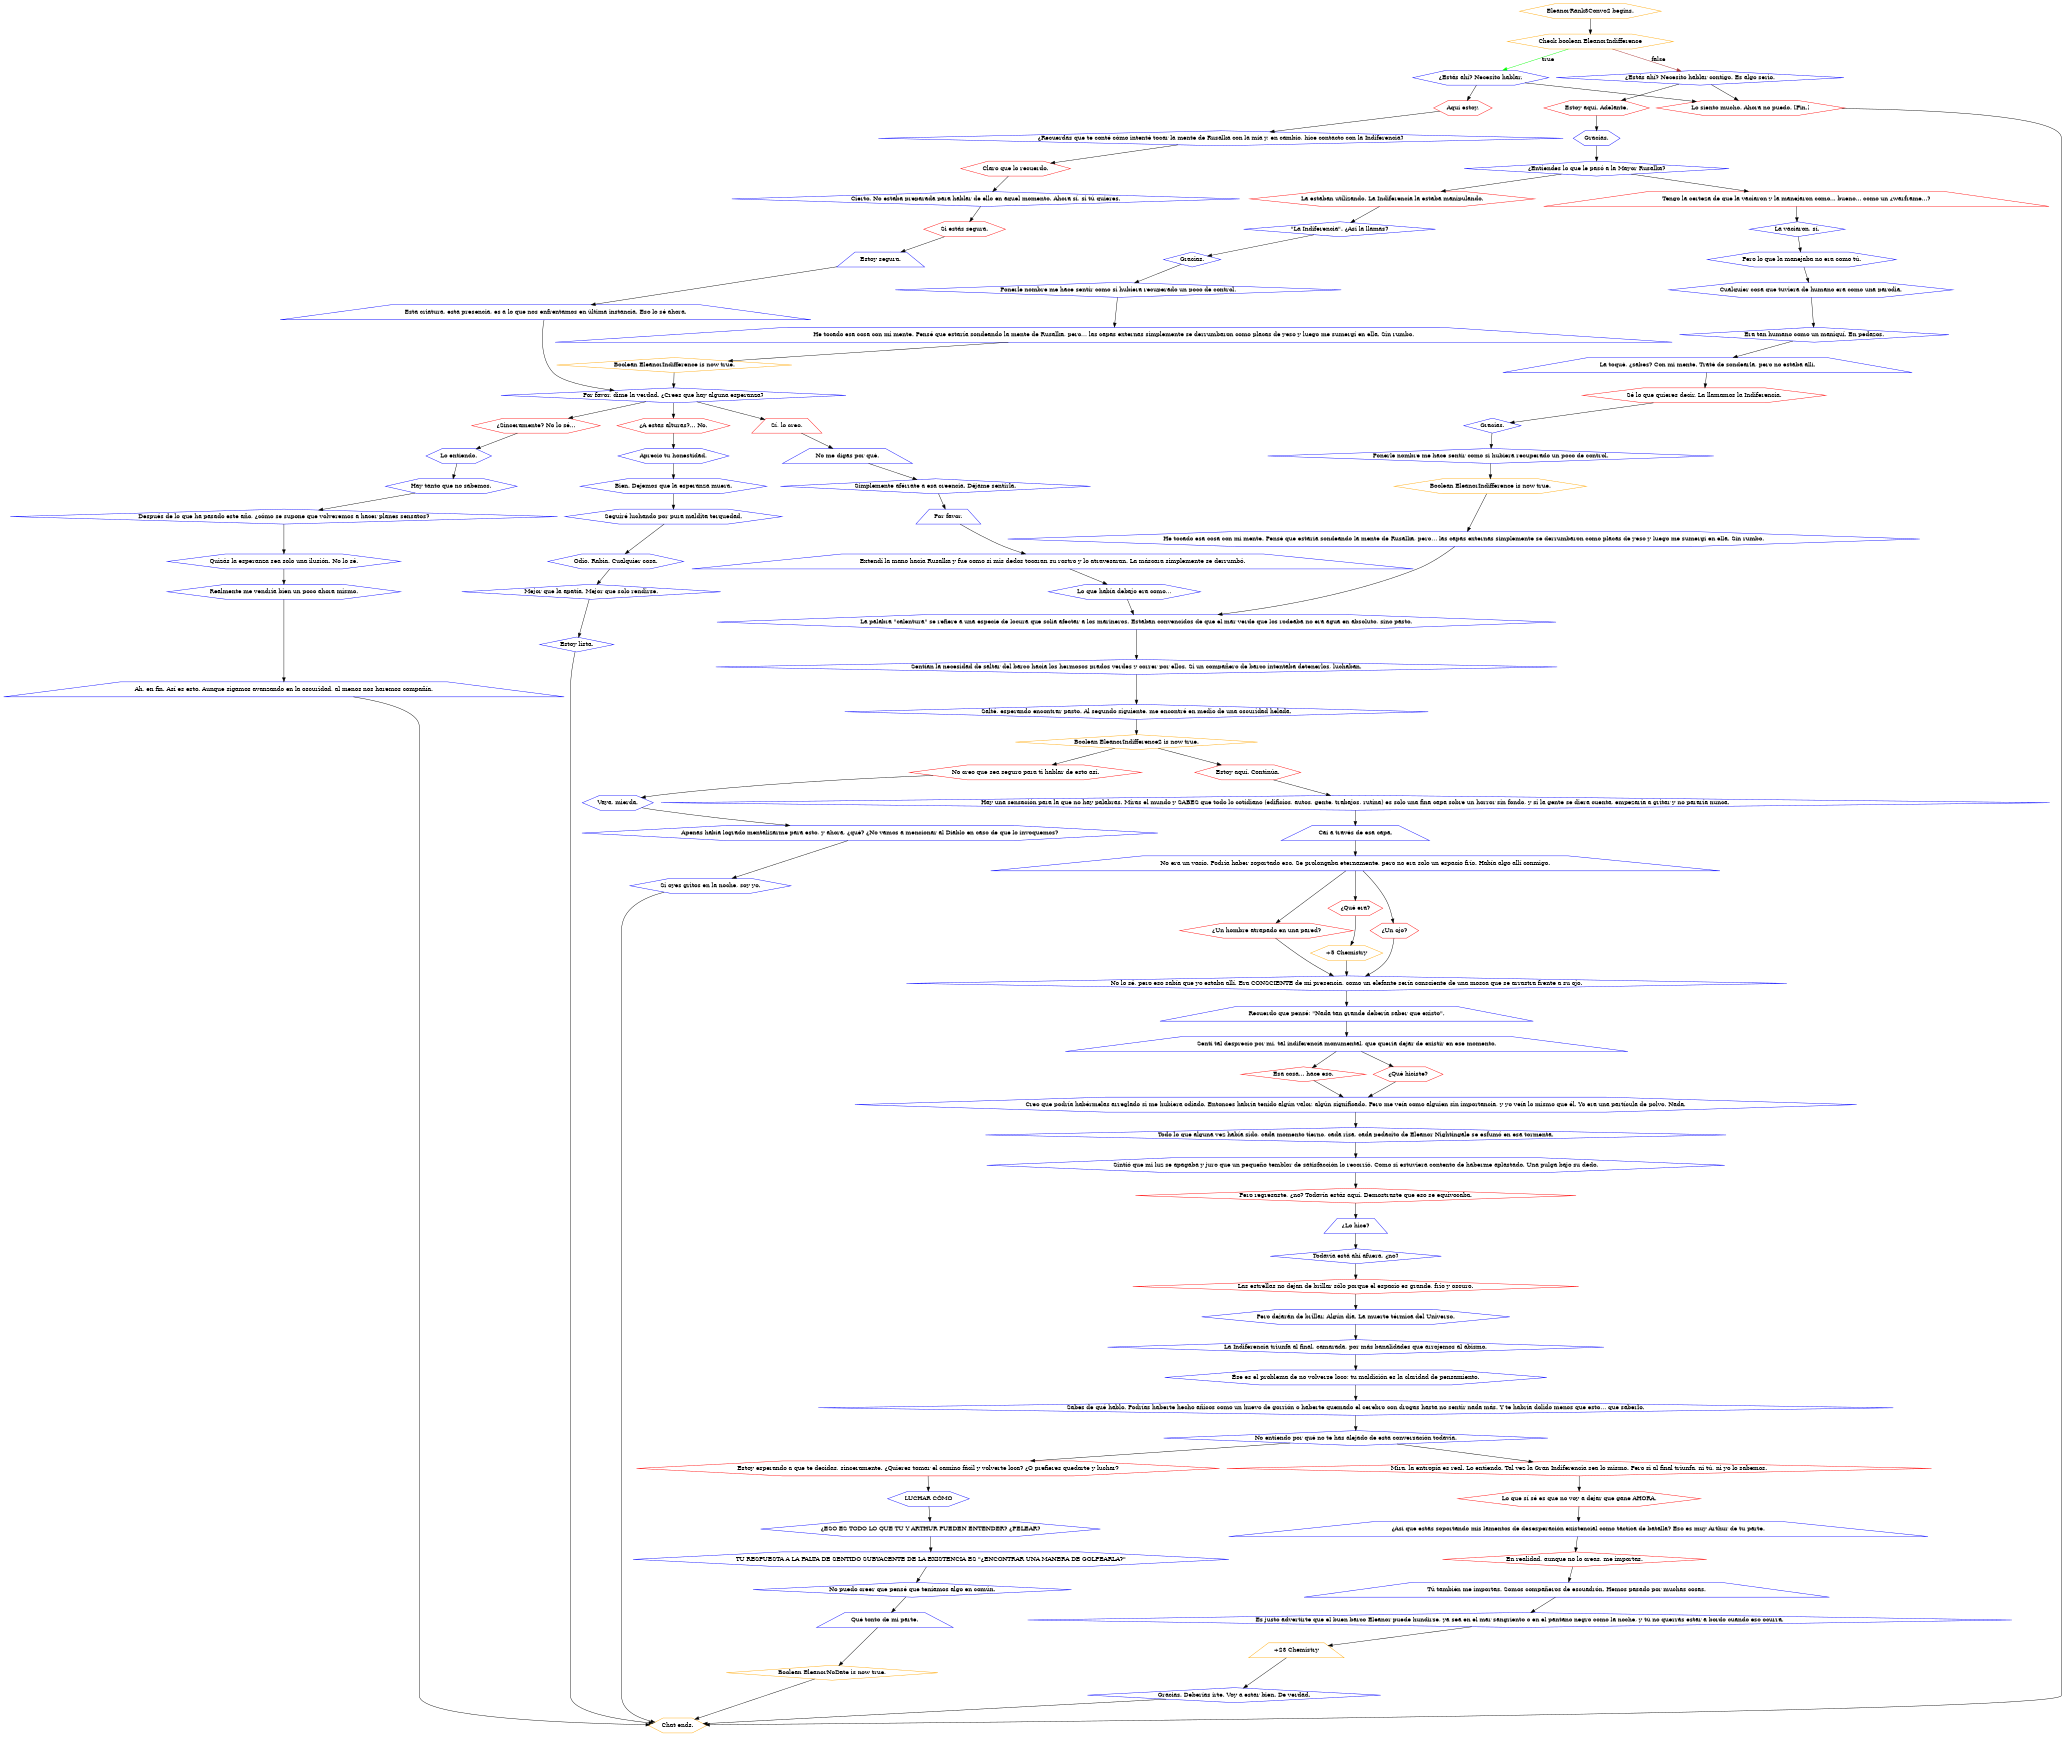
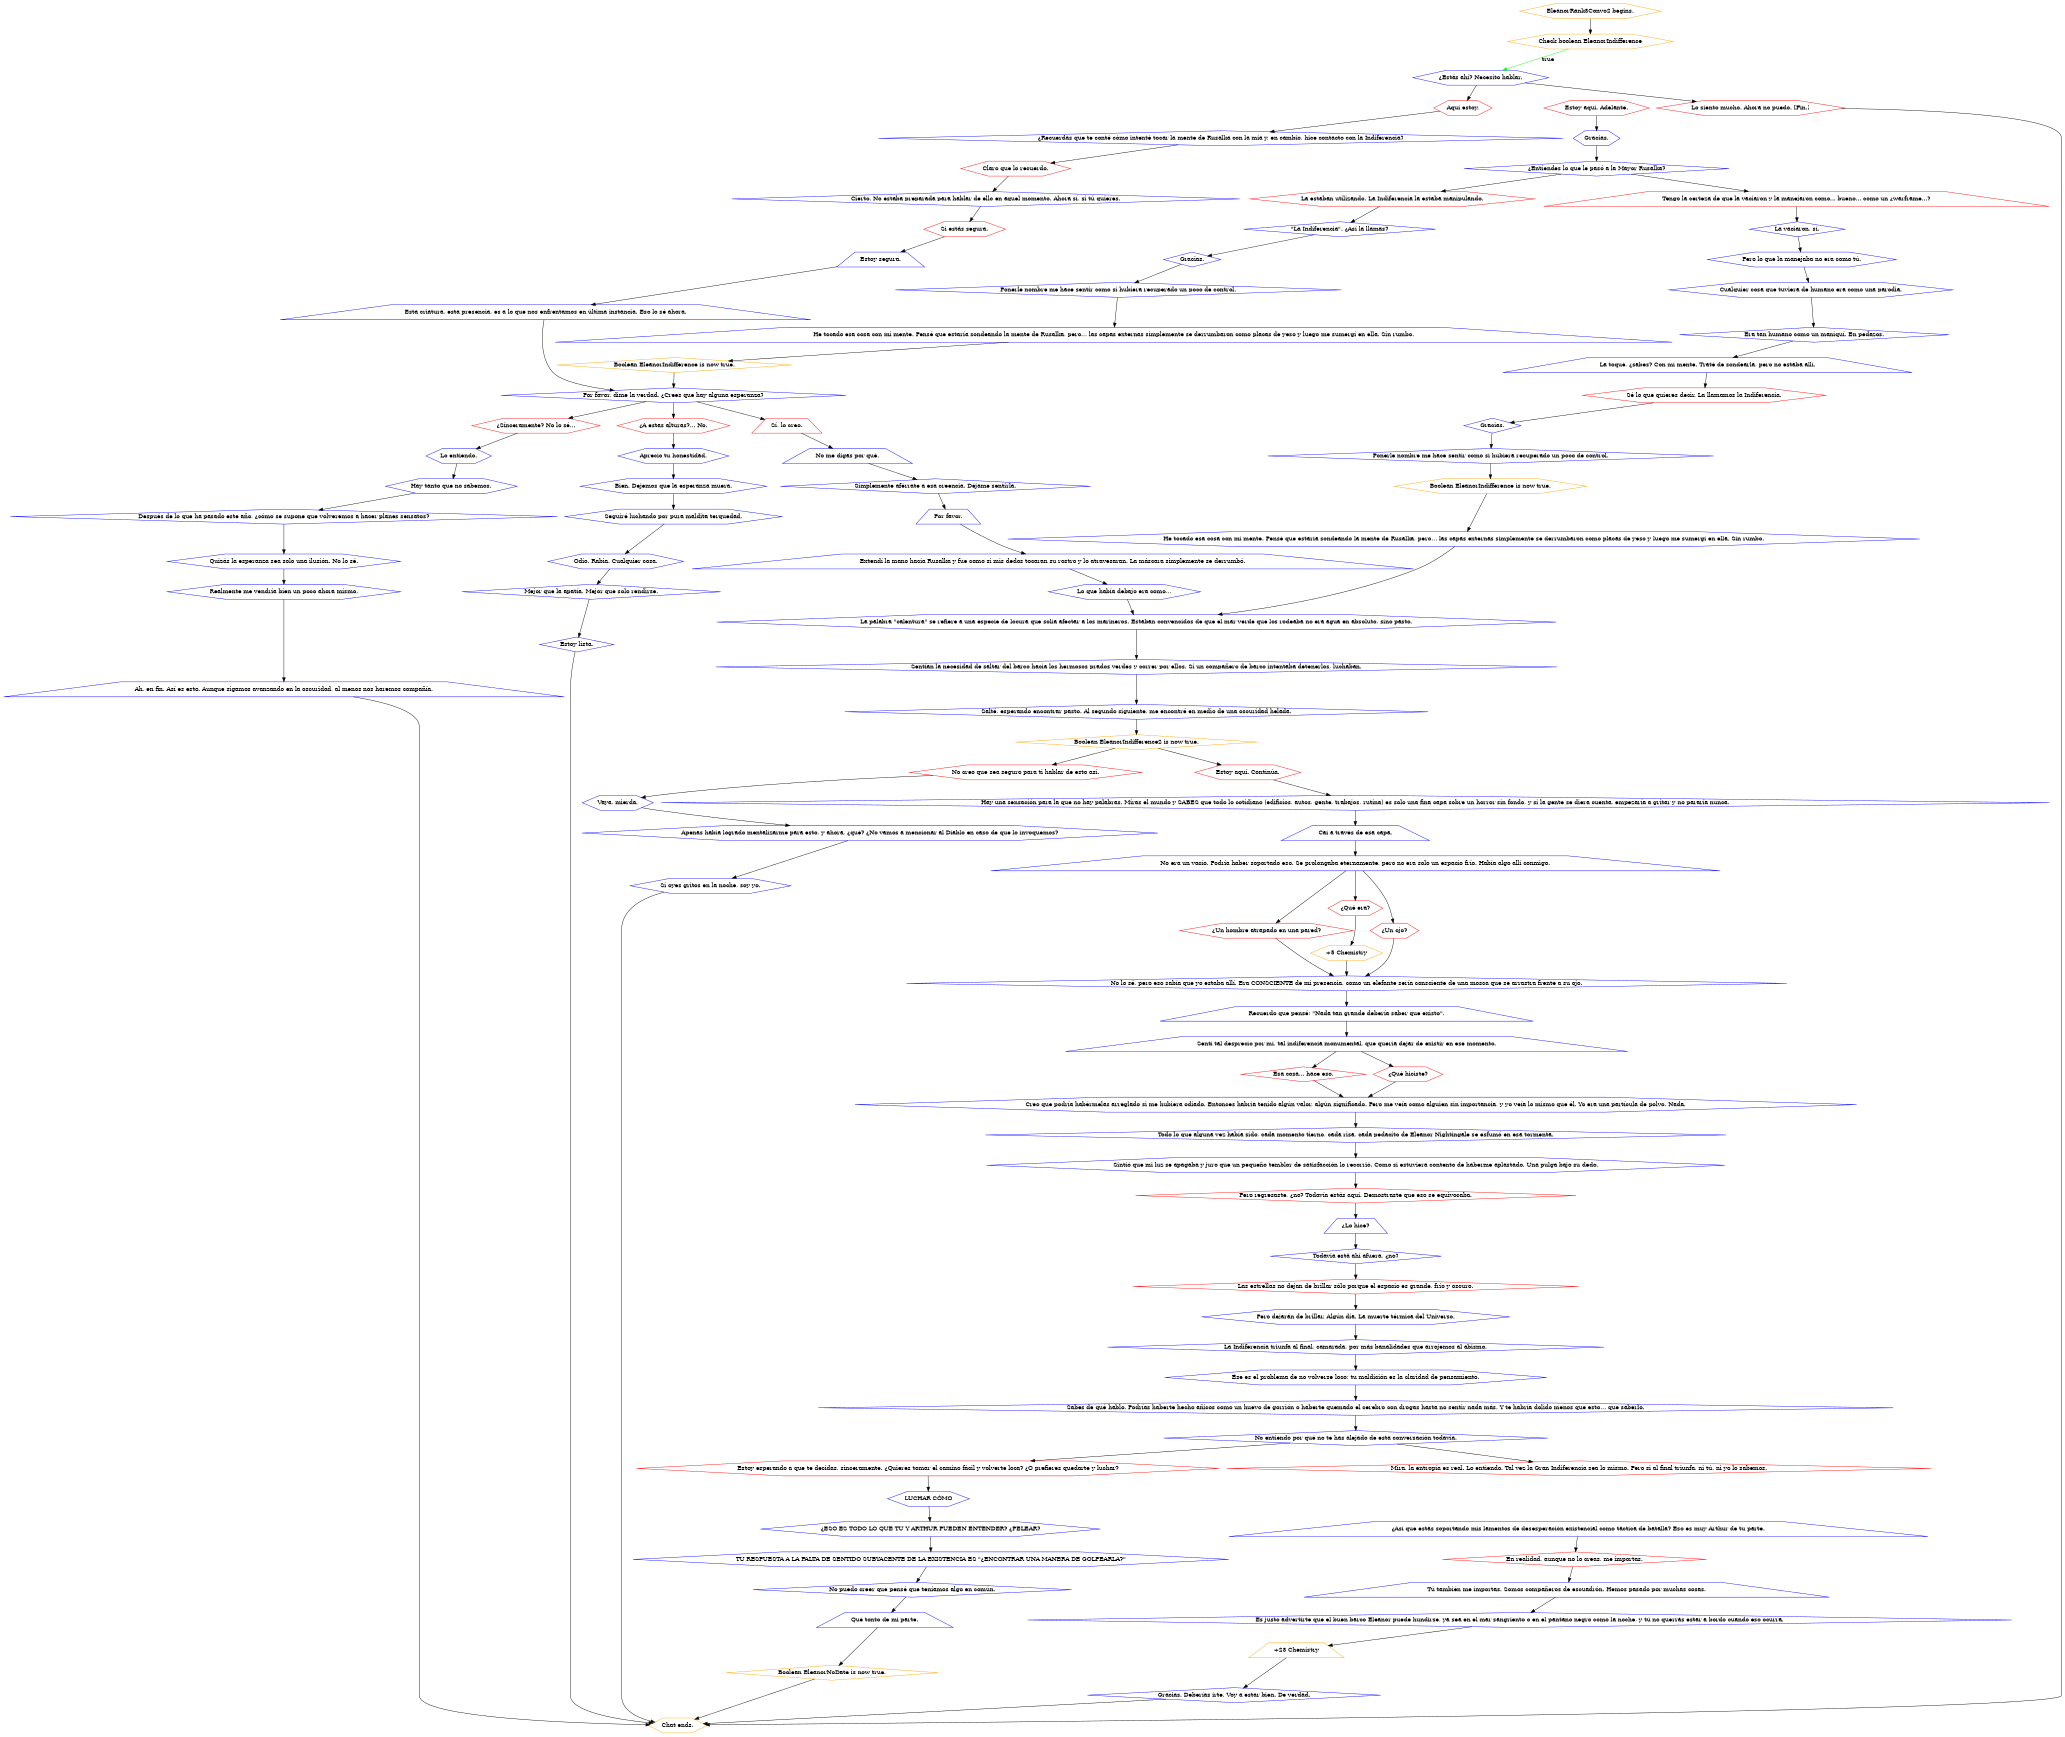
(1700, 78) -> none
(1579, 1499) -> none
